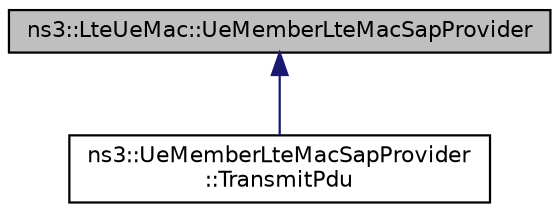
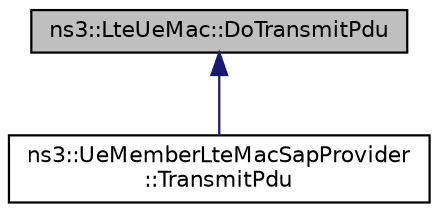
(280, 31) -> (219, 31)
